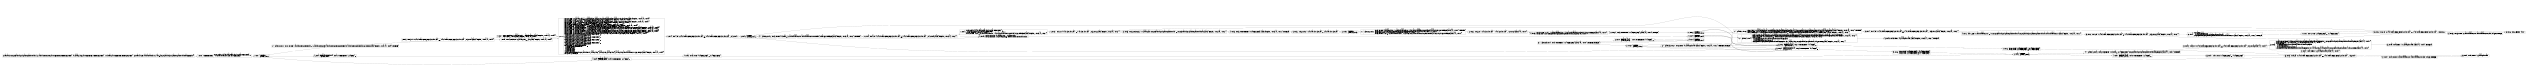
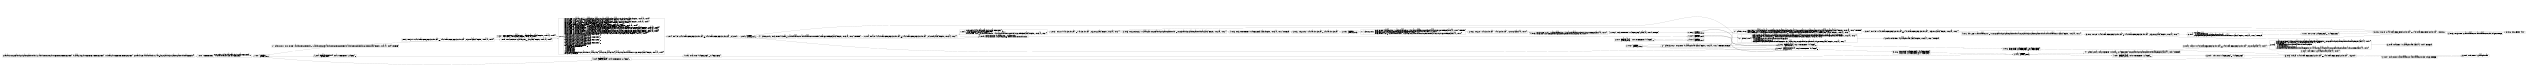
(1569, 43) -> none
(603, 59) -> (603, 59)
